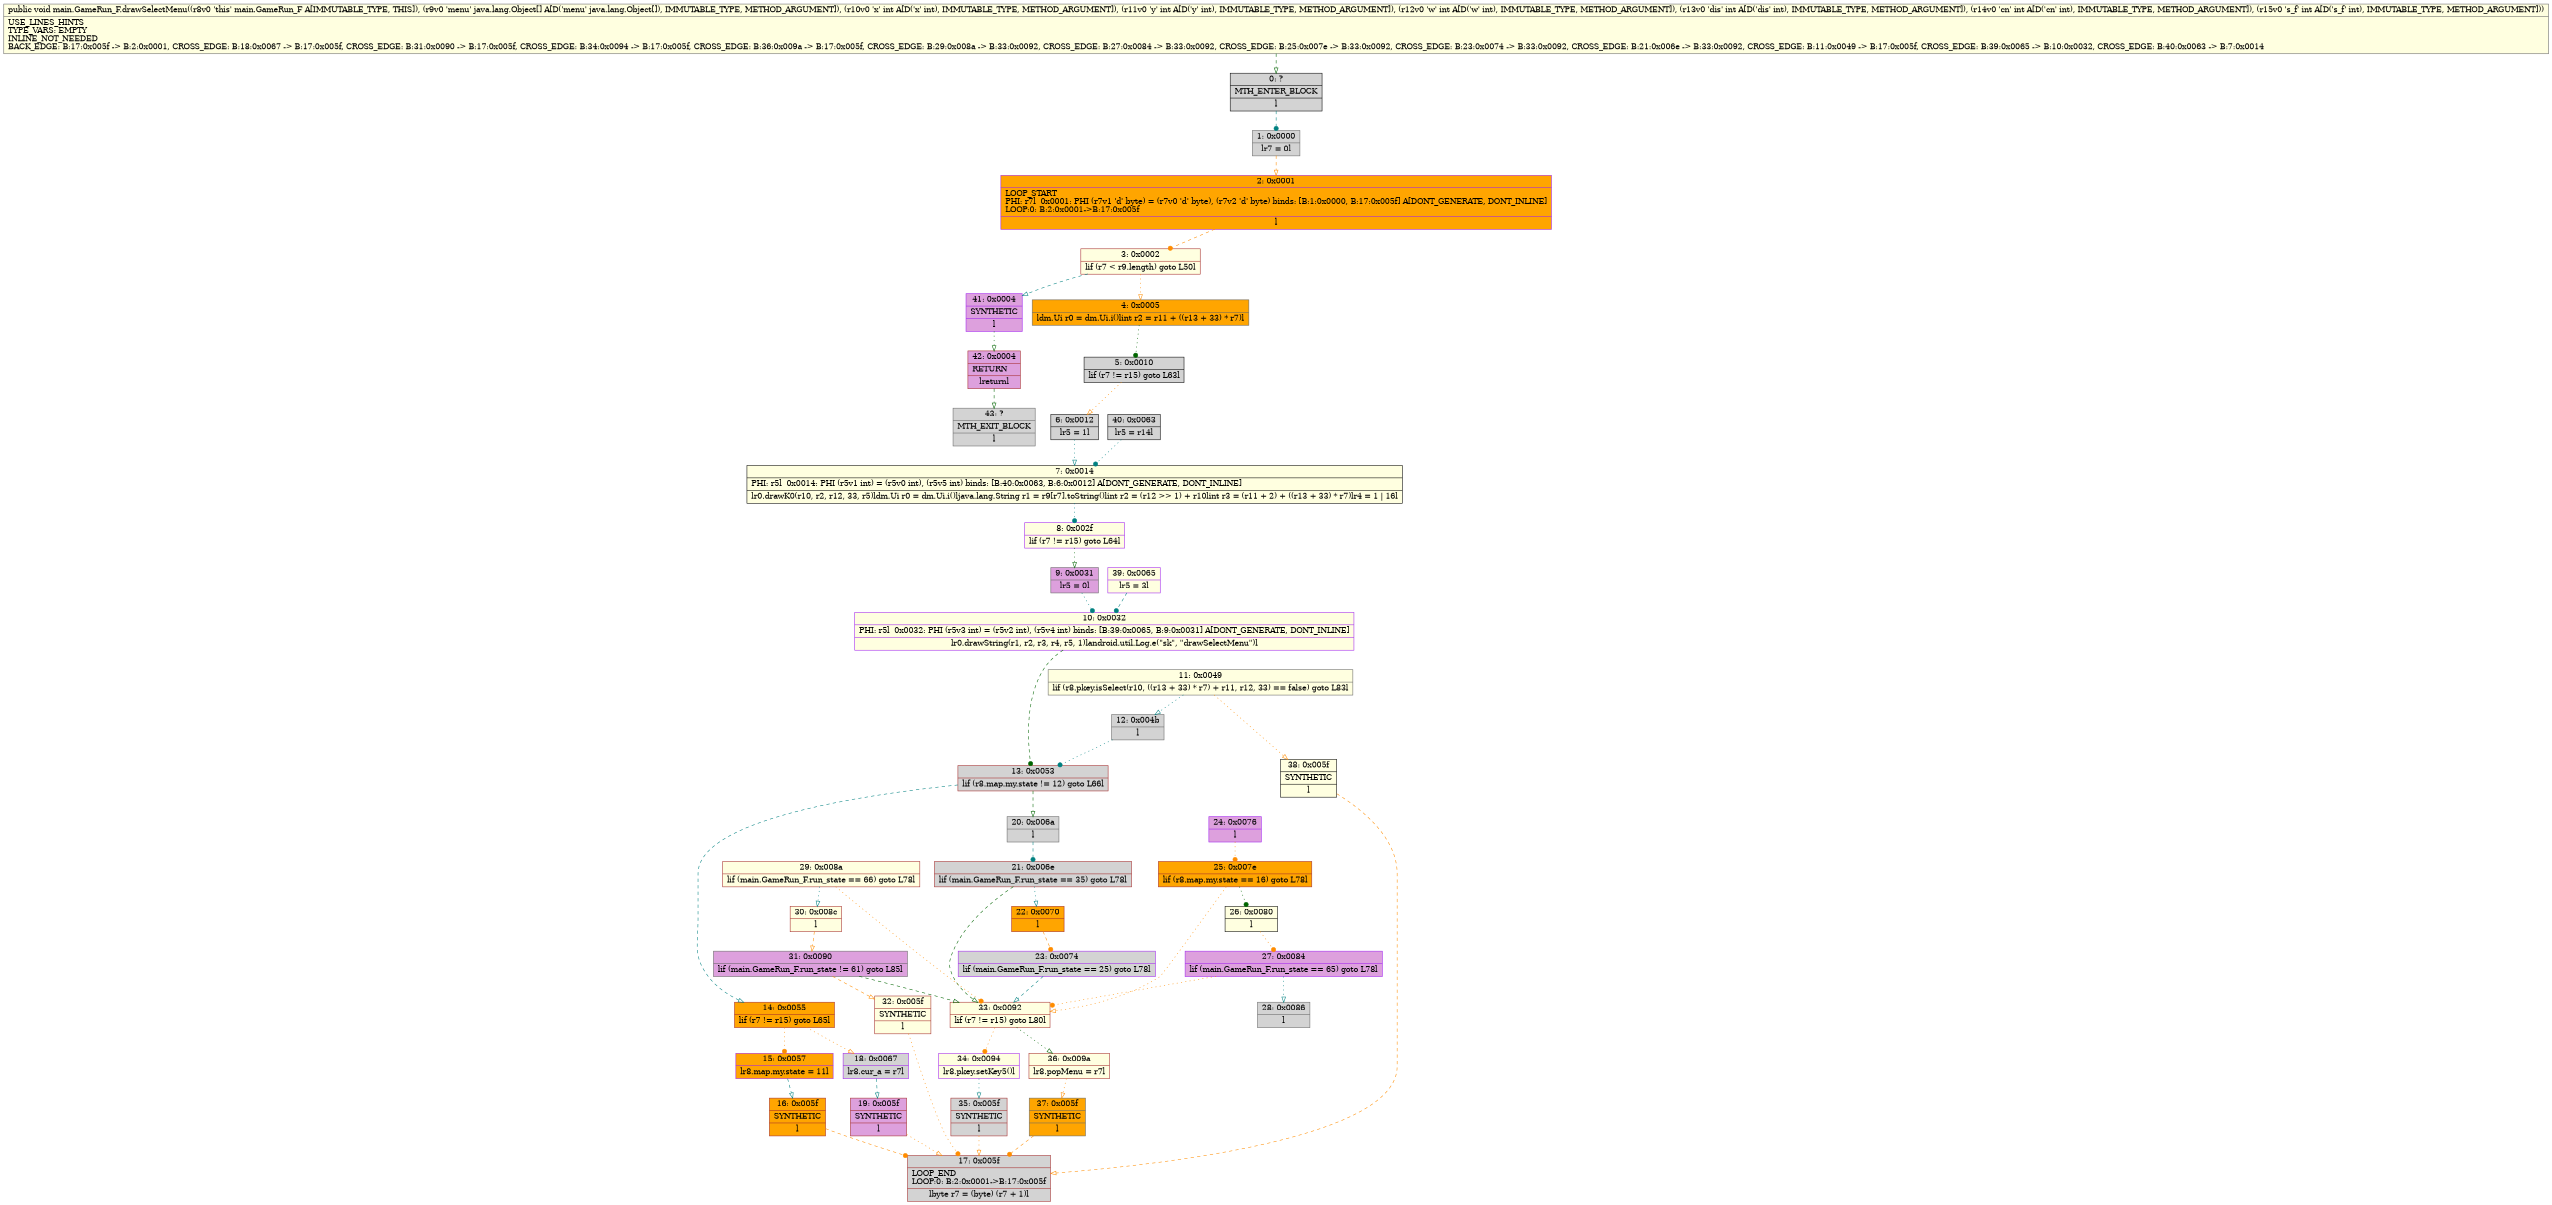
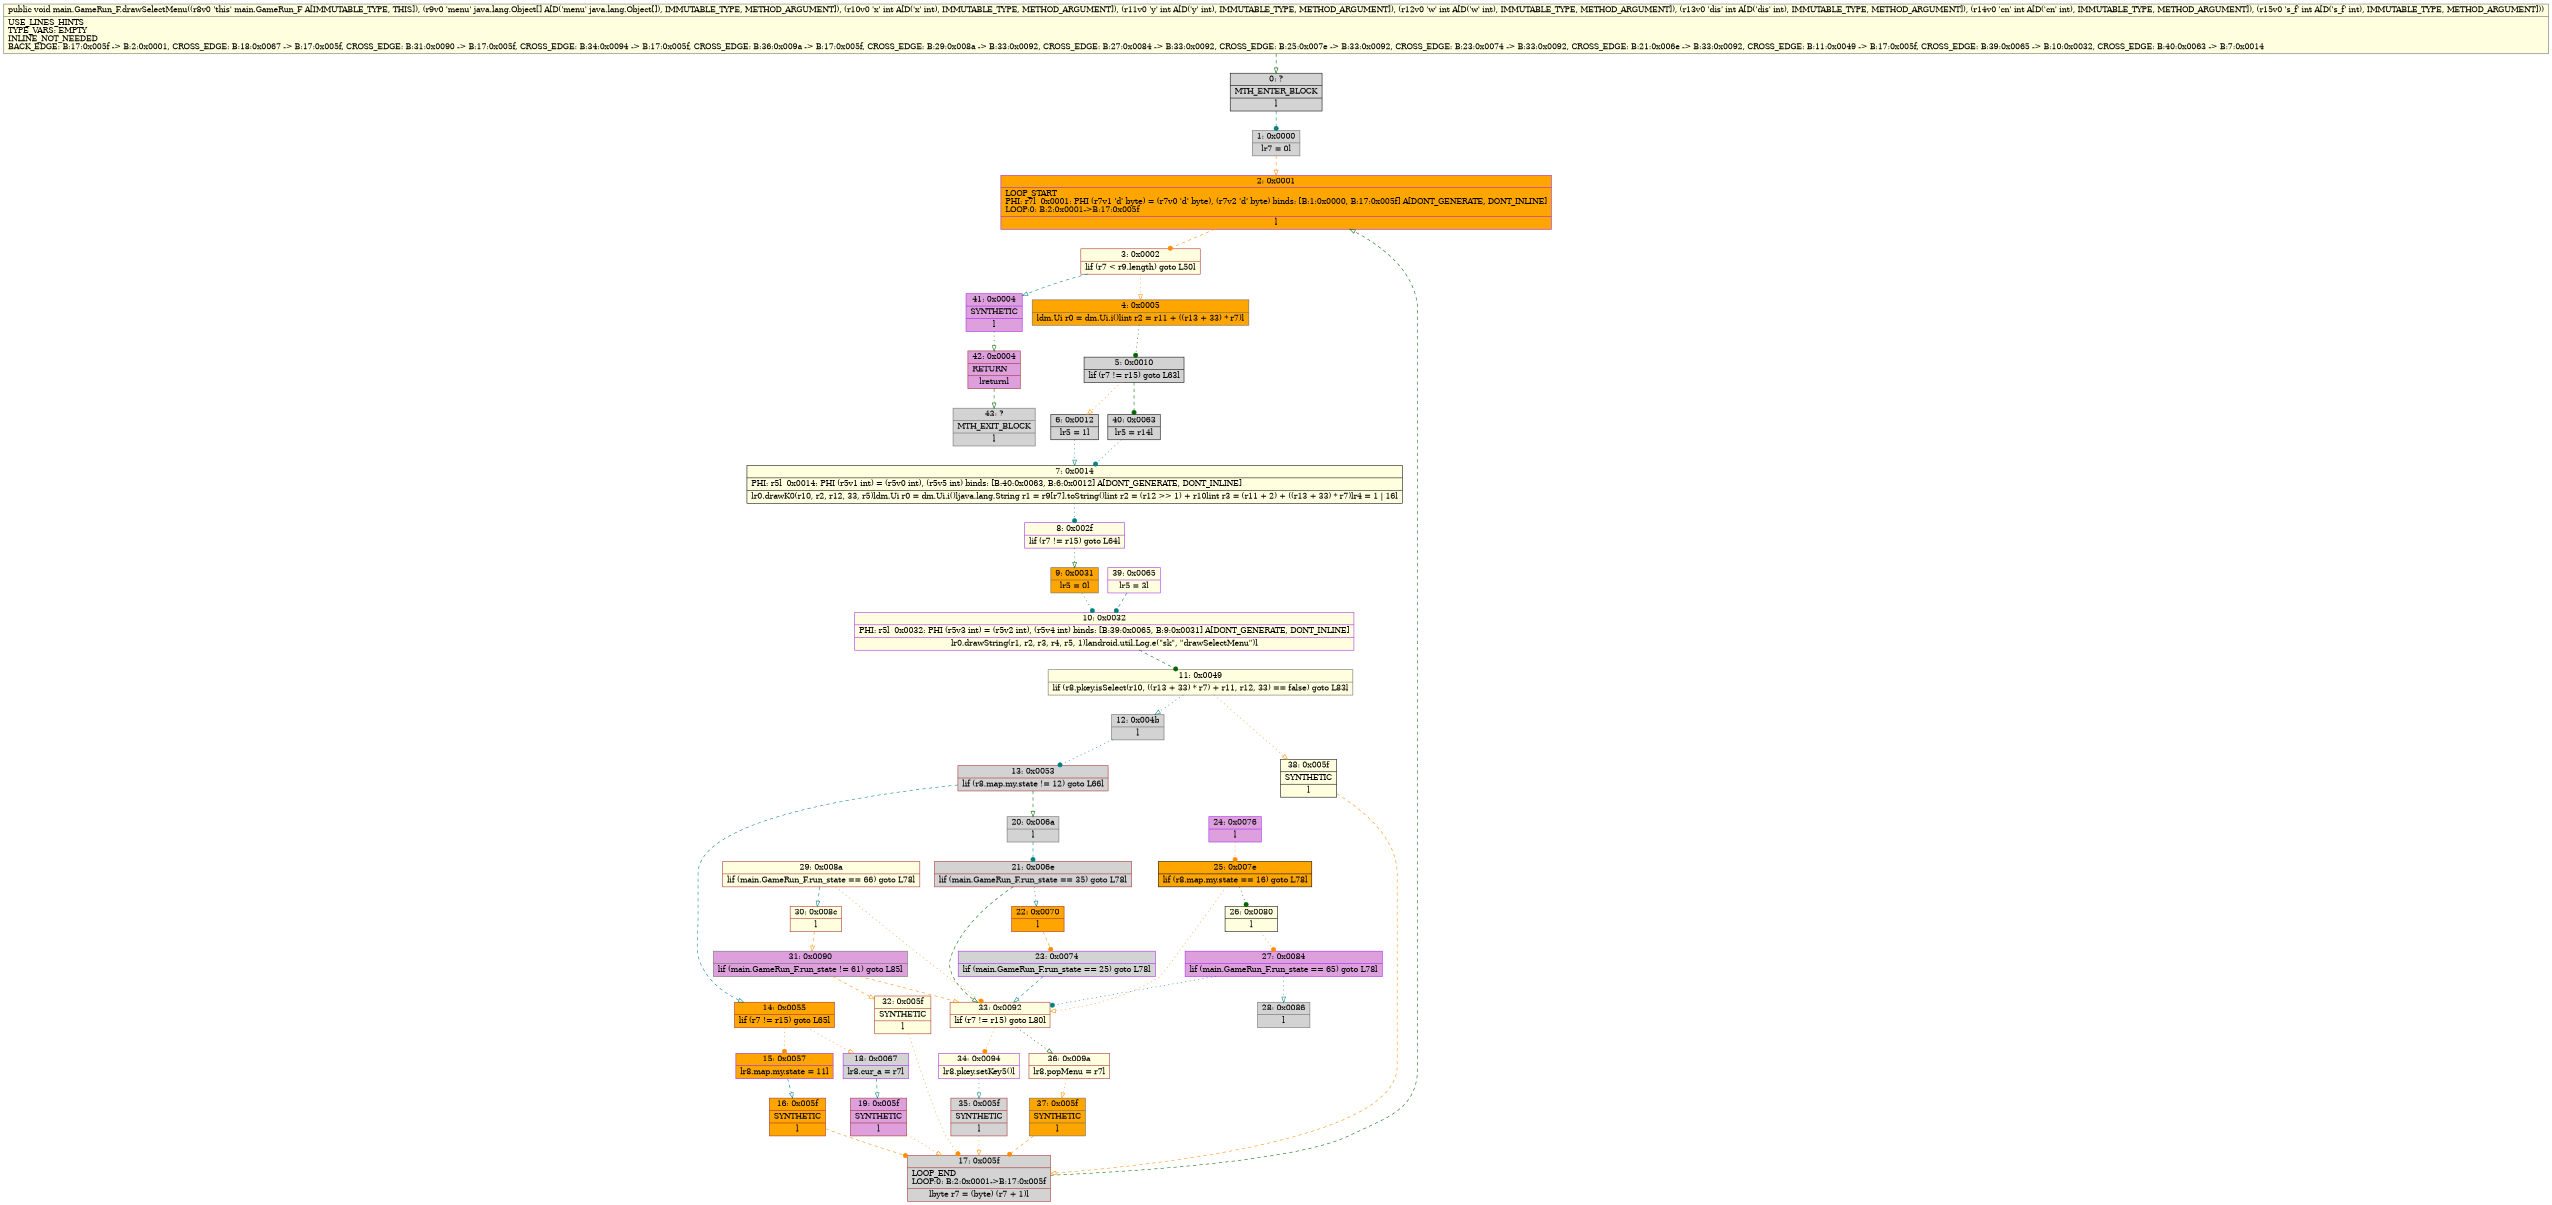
none -> (1134, 396)
(1075, 580) -> (1075, 580)
(1032, 700) -> (1156, 659)
none -> (1418, 839)
(1235, 874) -> (1235, 874)
(819, 894) -> (819, 894)
(907, 988) -> (907, 988)
(1147, 988) -> (1147, 988)
